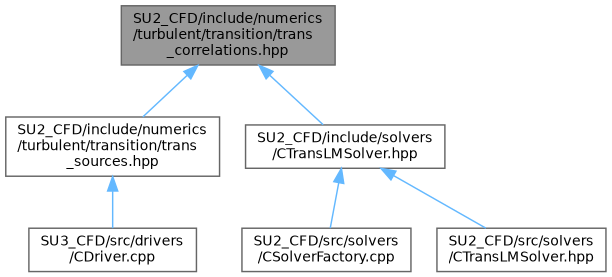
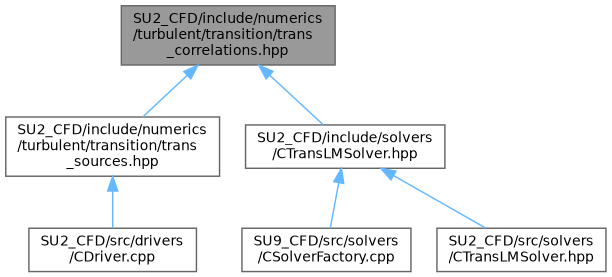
(113, 250) -> (113, 250)
(326, 250) -> (326, 250)
